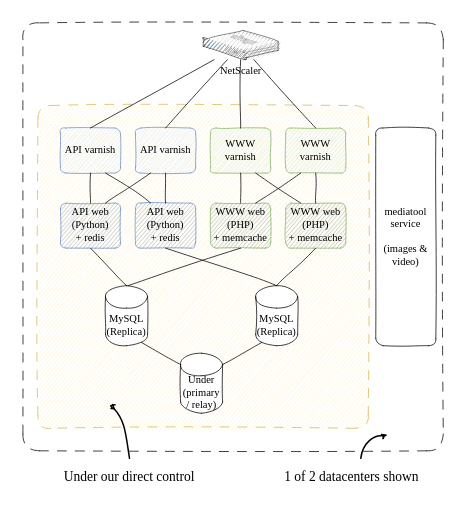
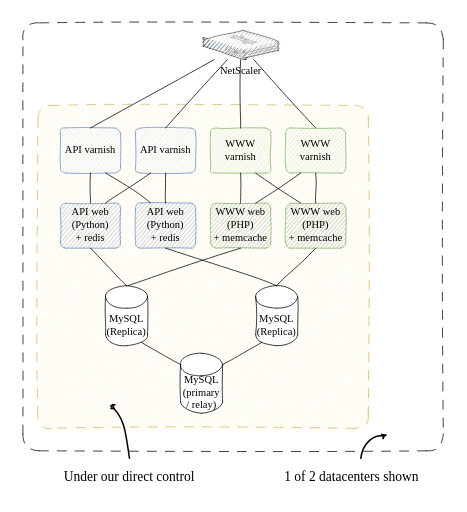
(405, 237) -> none
(201, 393) -> (201, 393)
